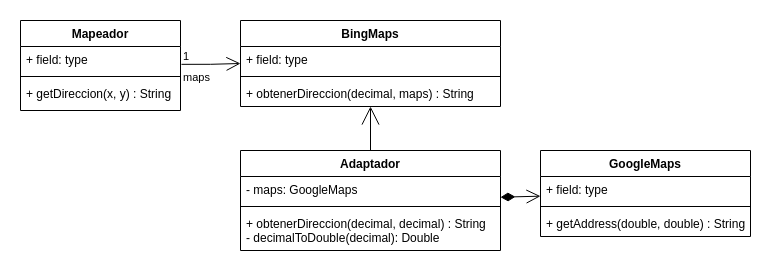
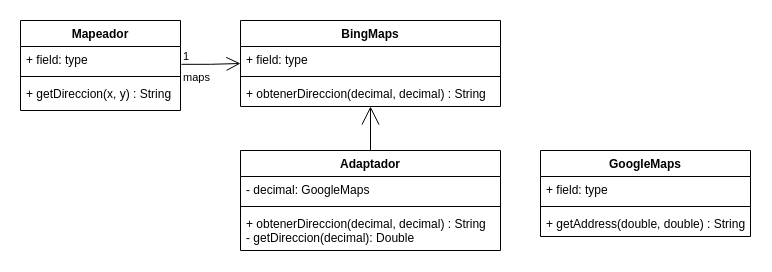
(370, 94) -> (377, 94)
(301, 191) -> (308, 191)
(526, 197) -> none
(372, 239) -> (372, 239)
